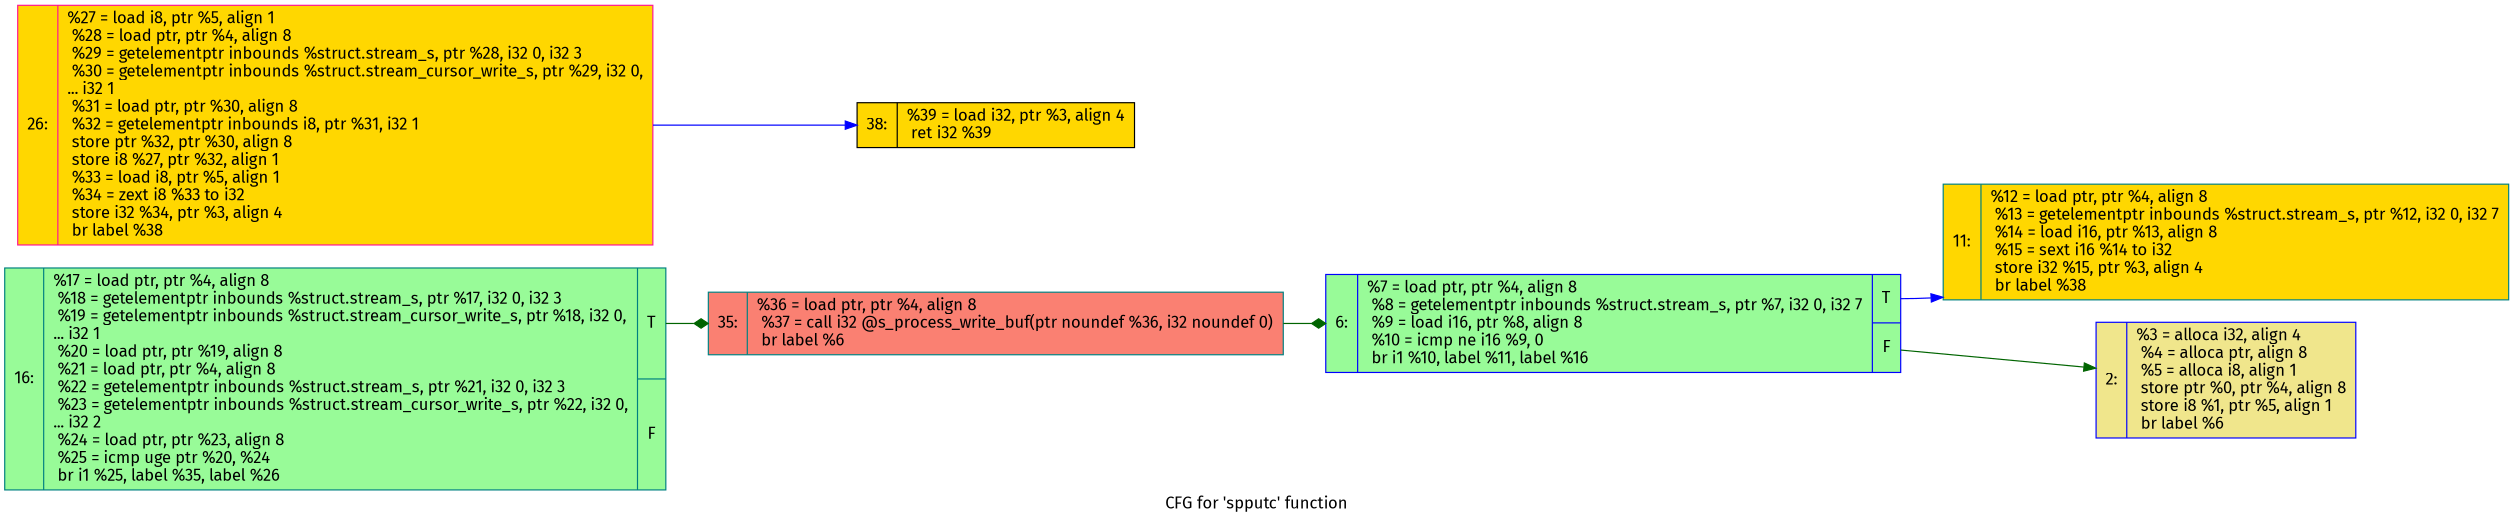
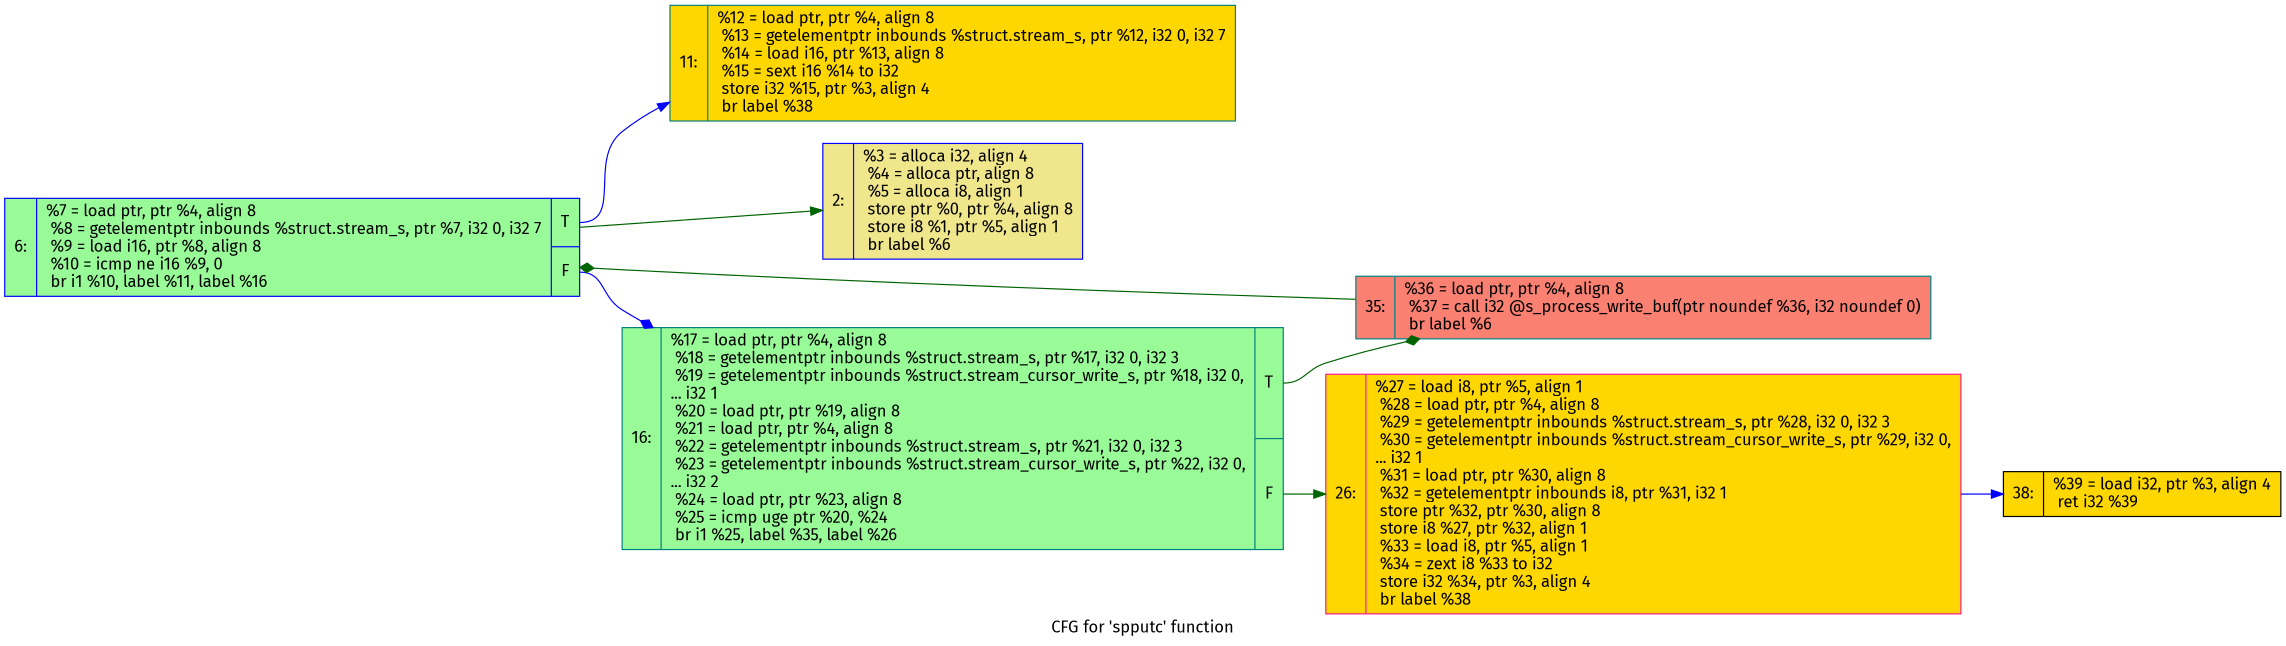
none -> (609, 296)
none -> (1298, 494)
